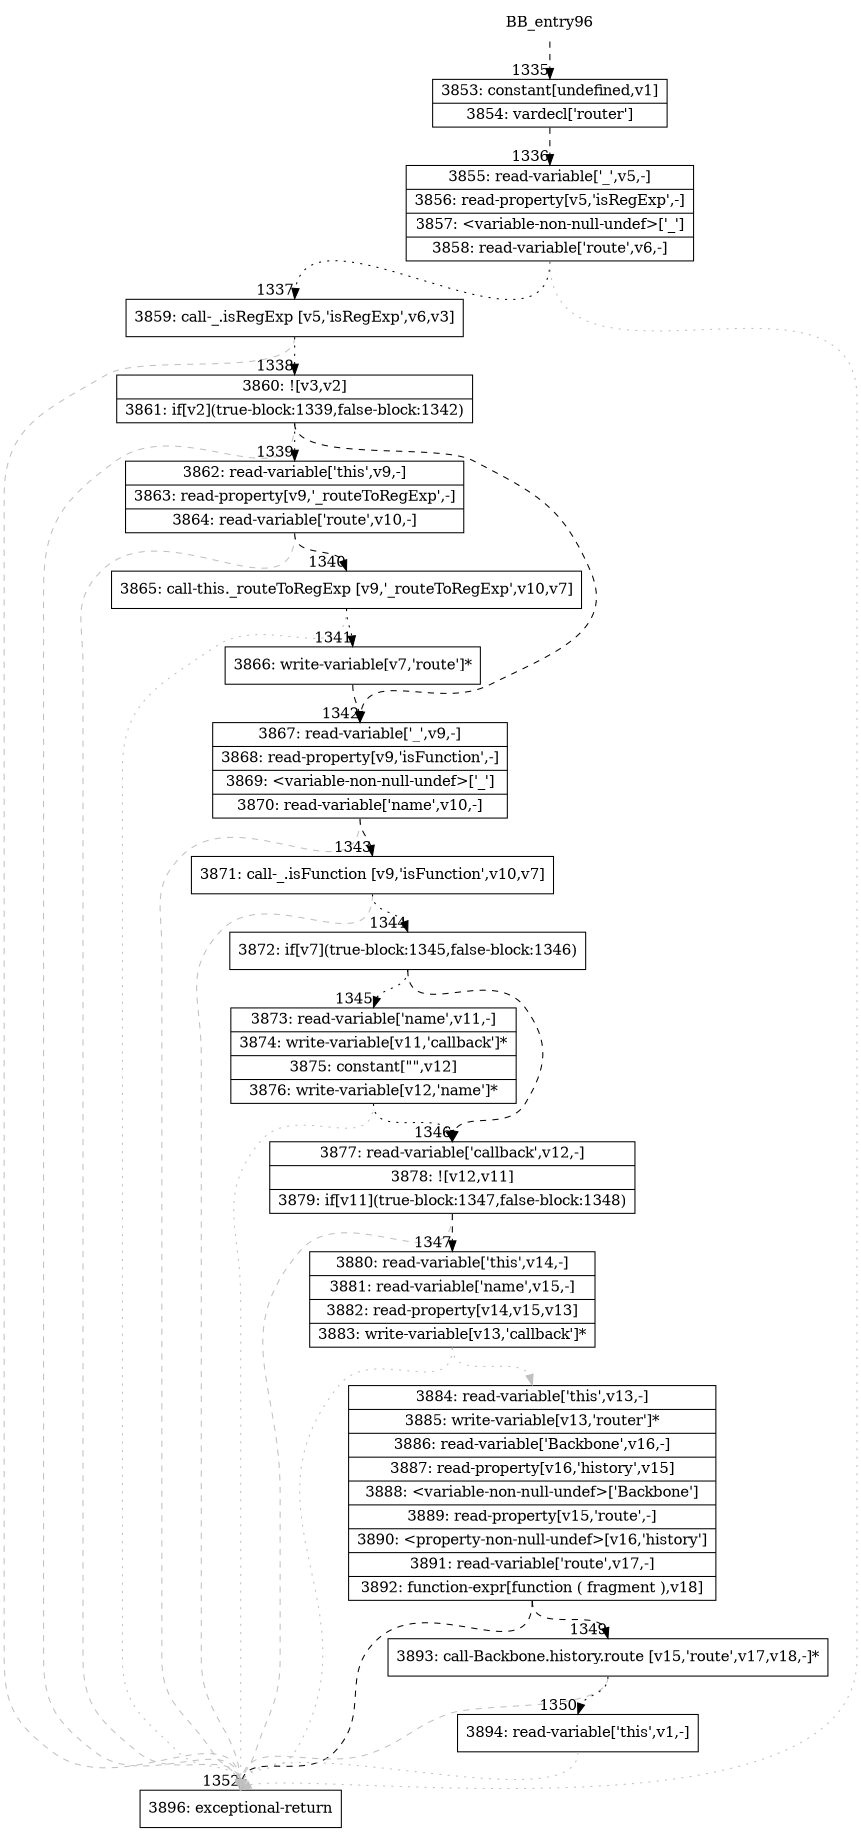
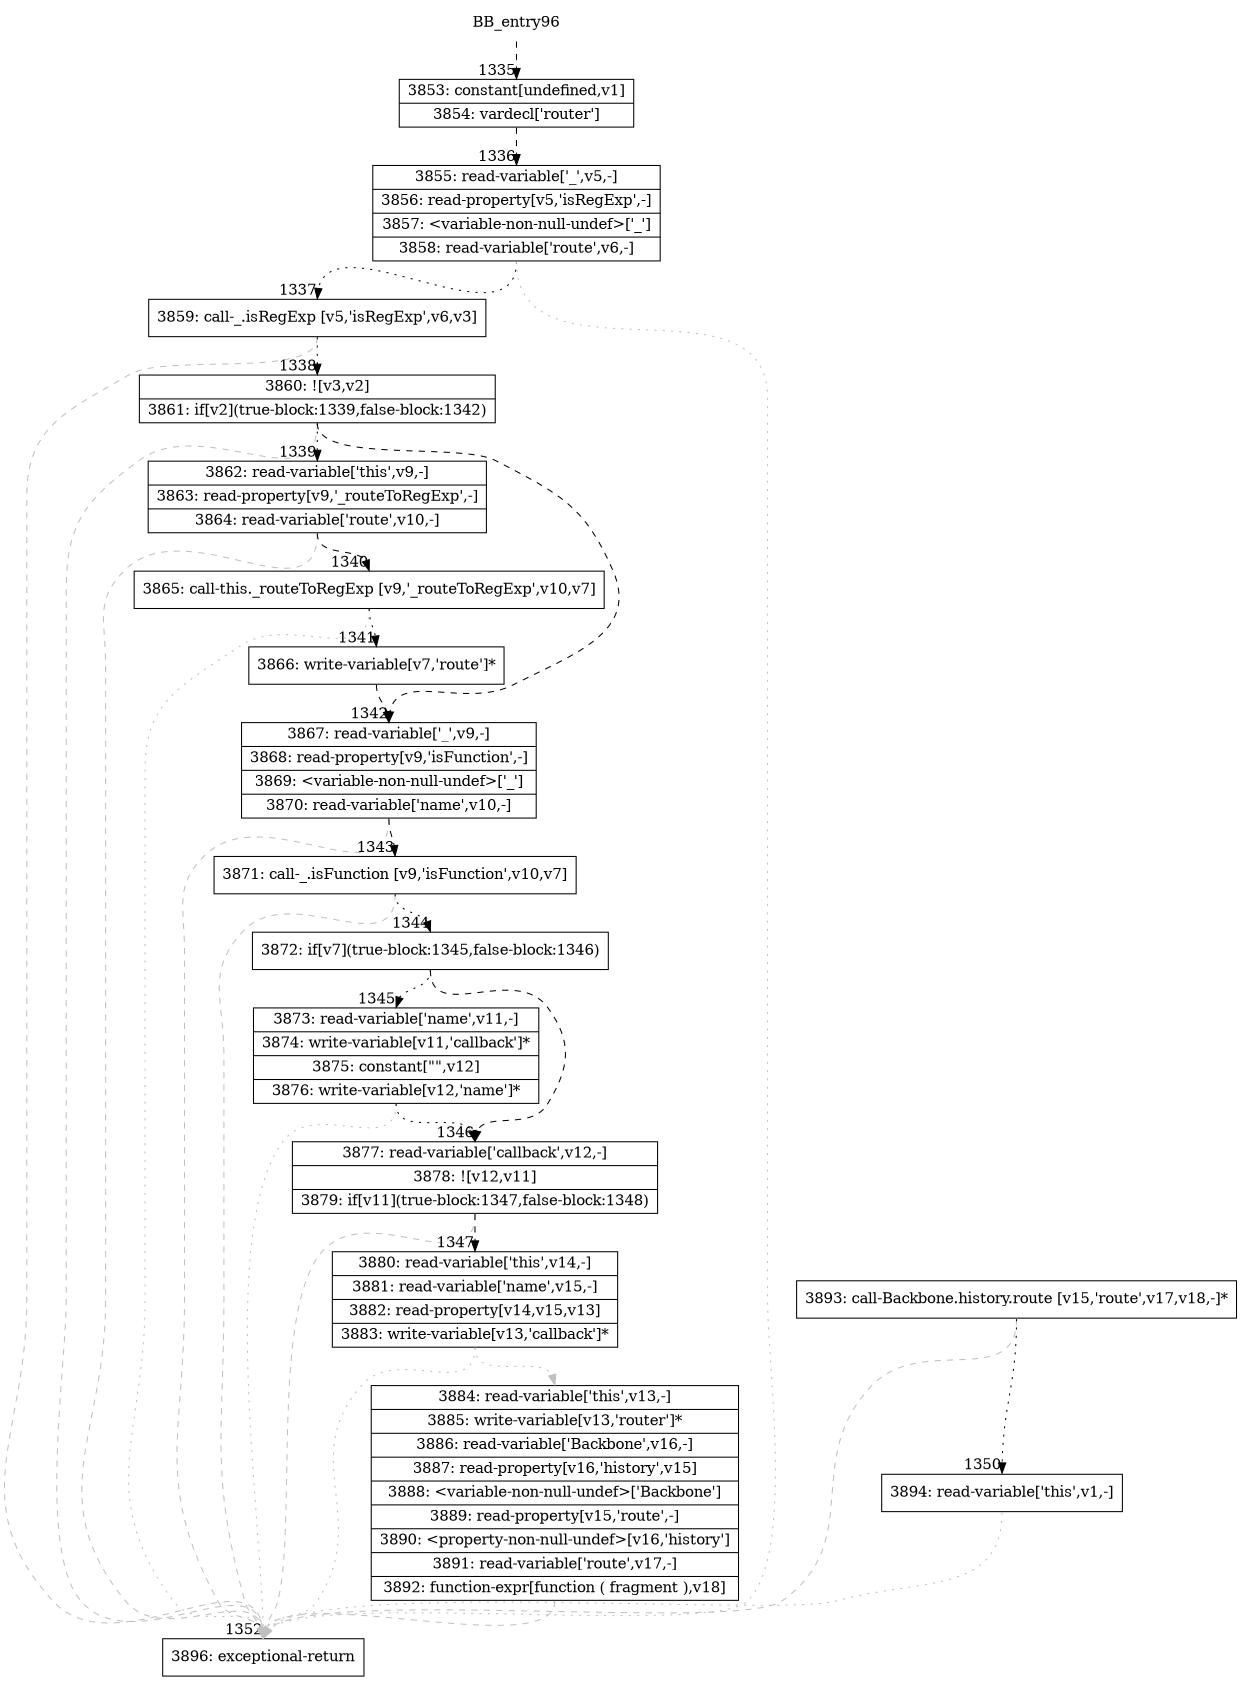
(565, 1620) -> none
(364, 1658) -> (414, 1620)
